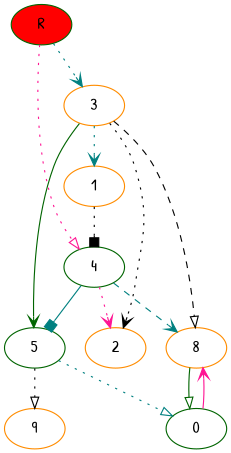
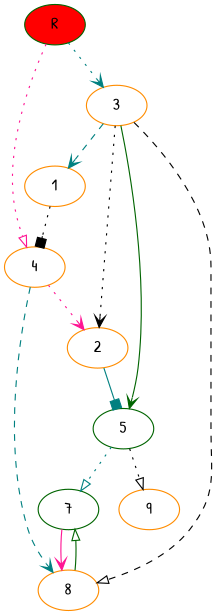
(94, 140) -> (89, 141)
(94, 267) -> (35, 267)
(68, 303) -> (109, 383)
(196, 429) -> (68, 509)
